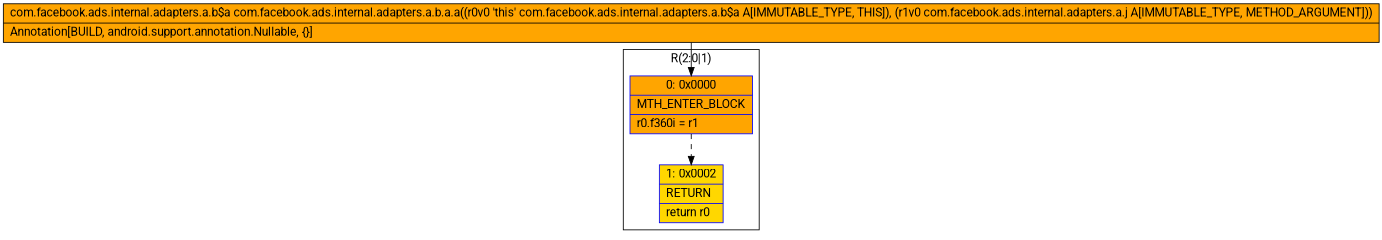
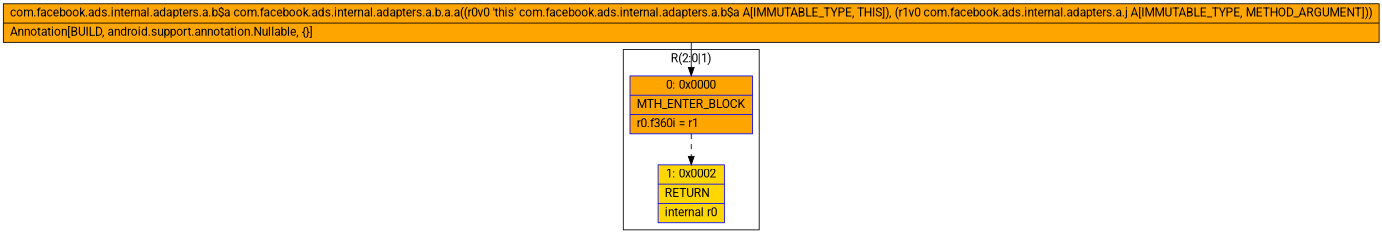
(688, 213) -> (691, 213)
